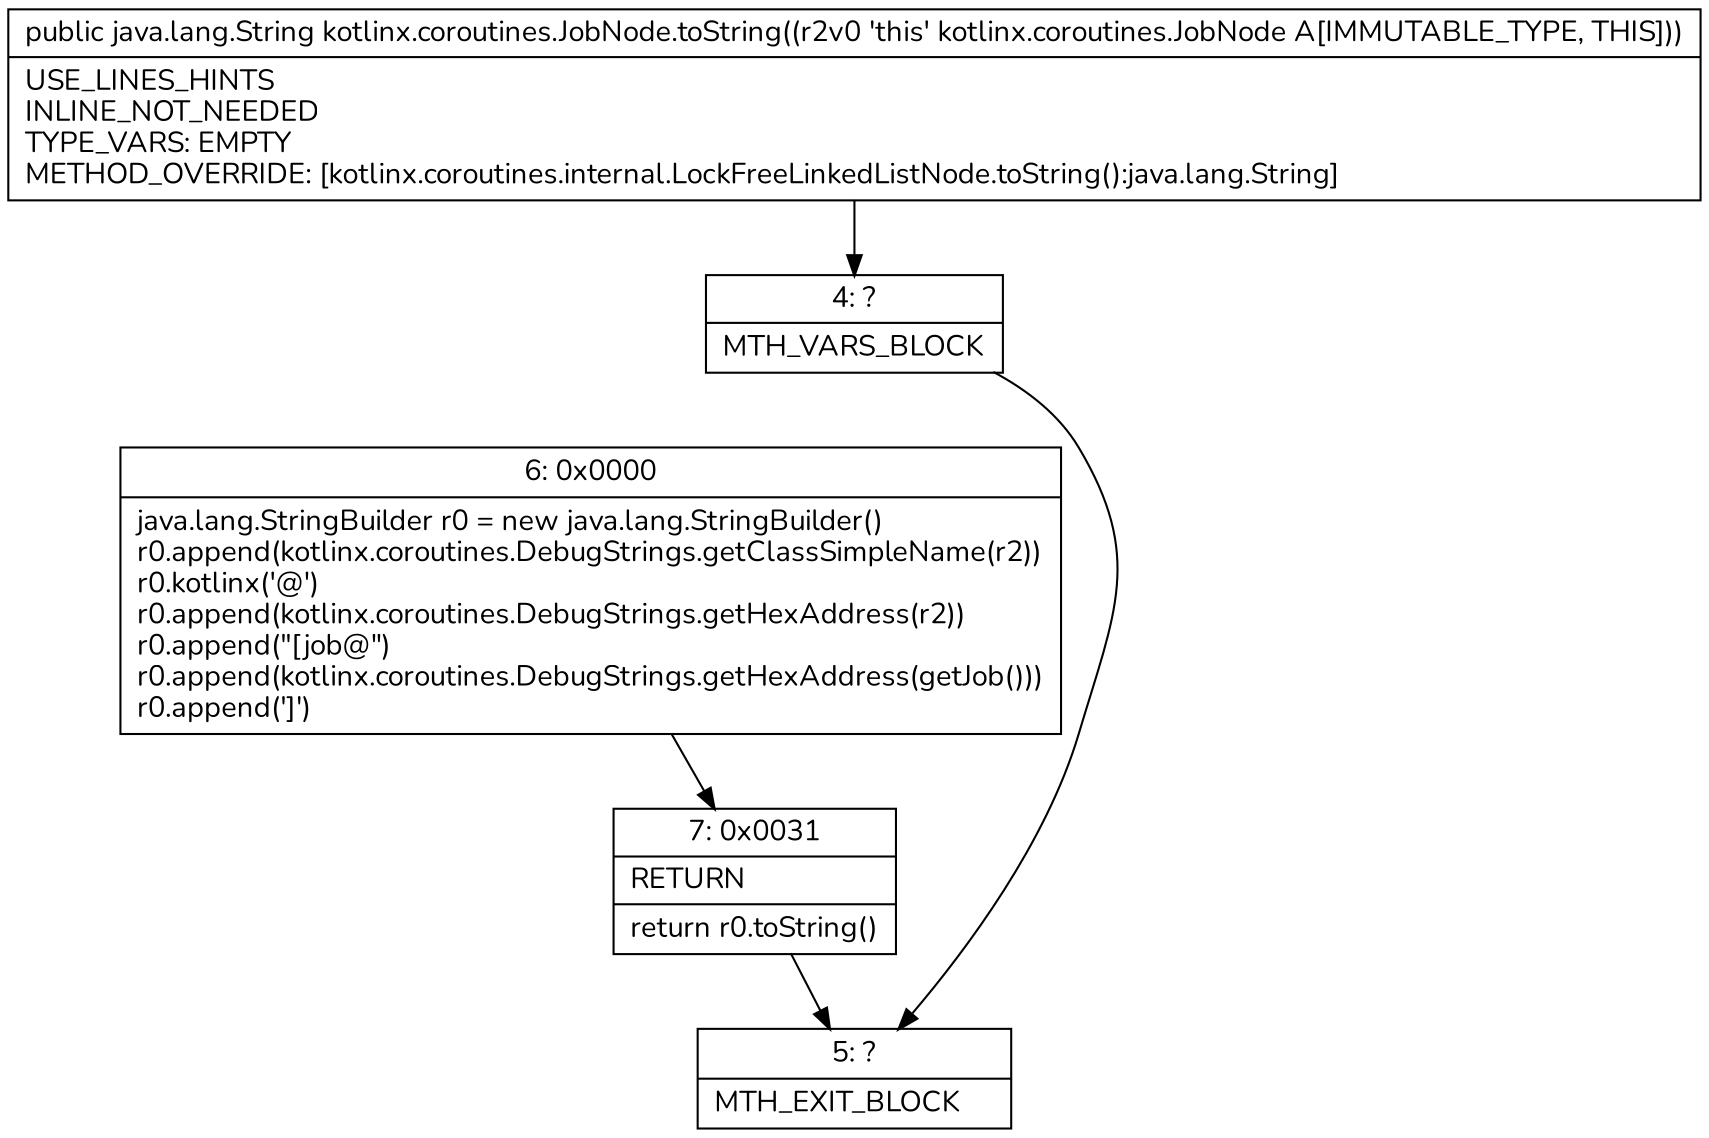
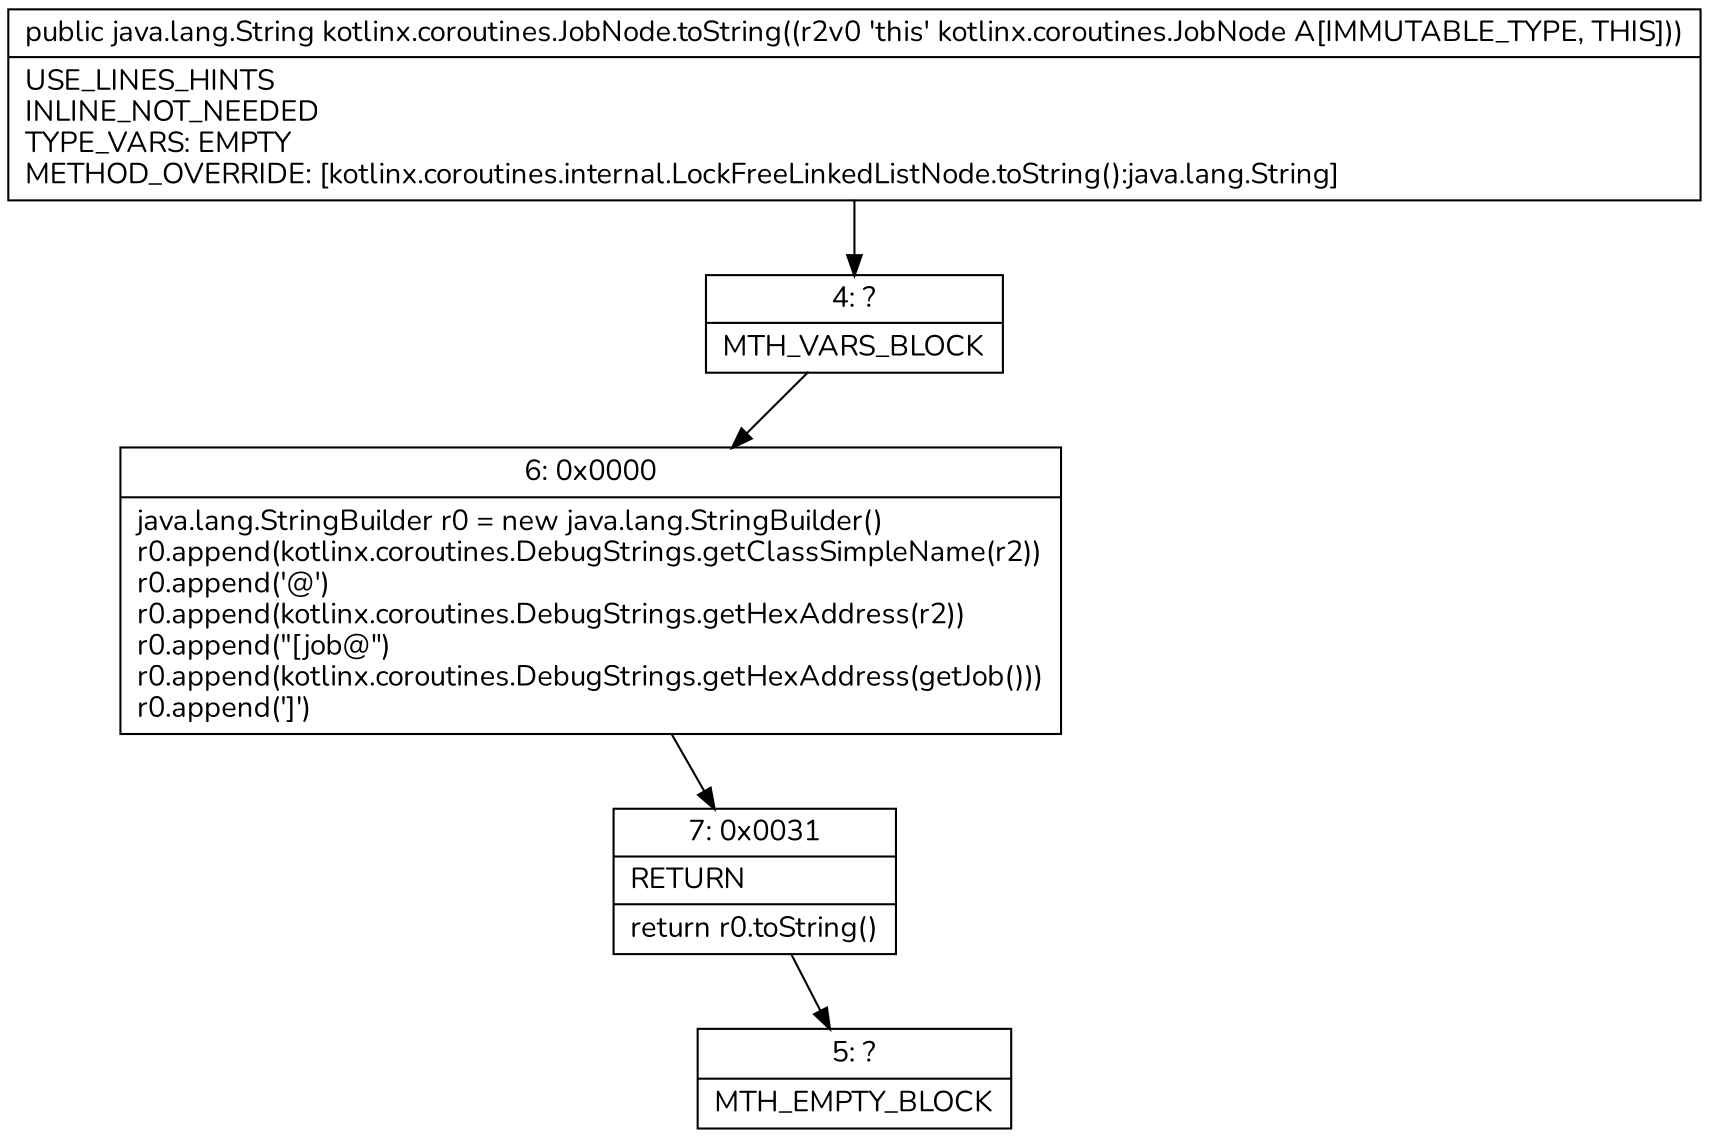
(228, 583) -> (235, 583)
(1091, 692) -> (778, 402)
(838, 1103) -> (854, 1103)
